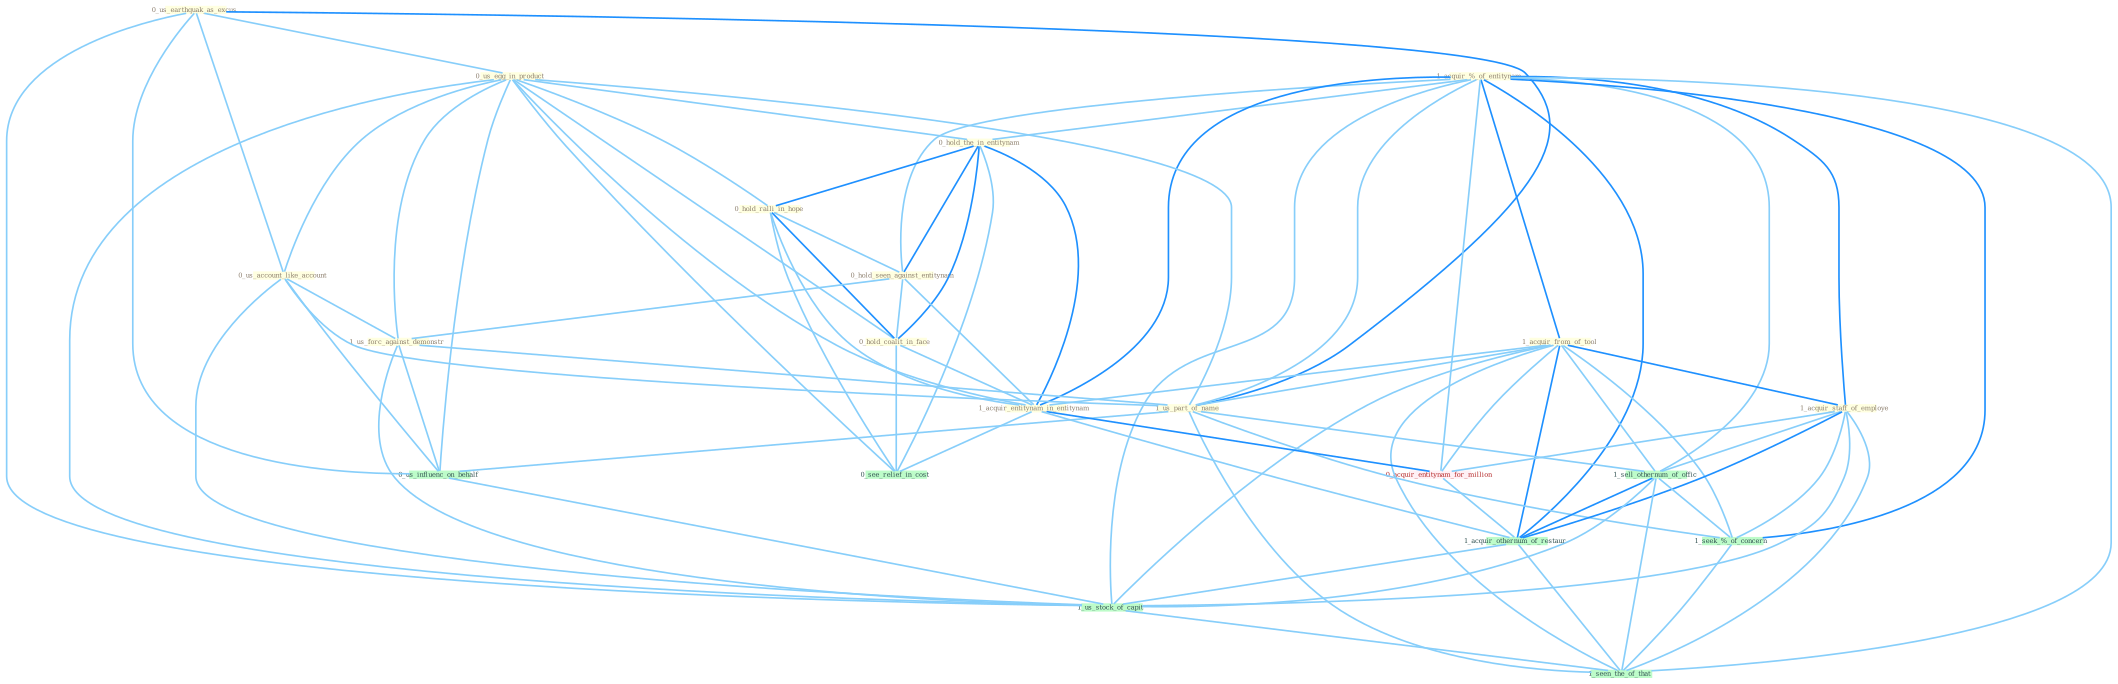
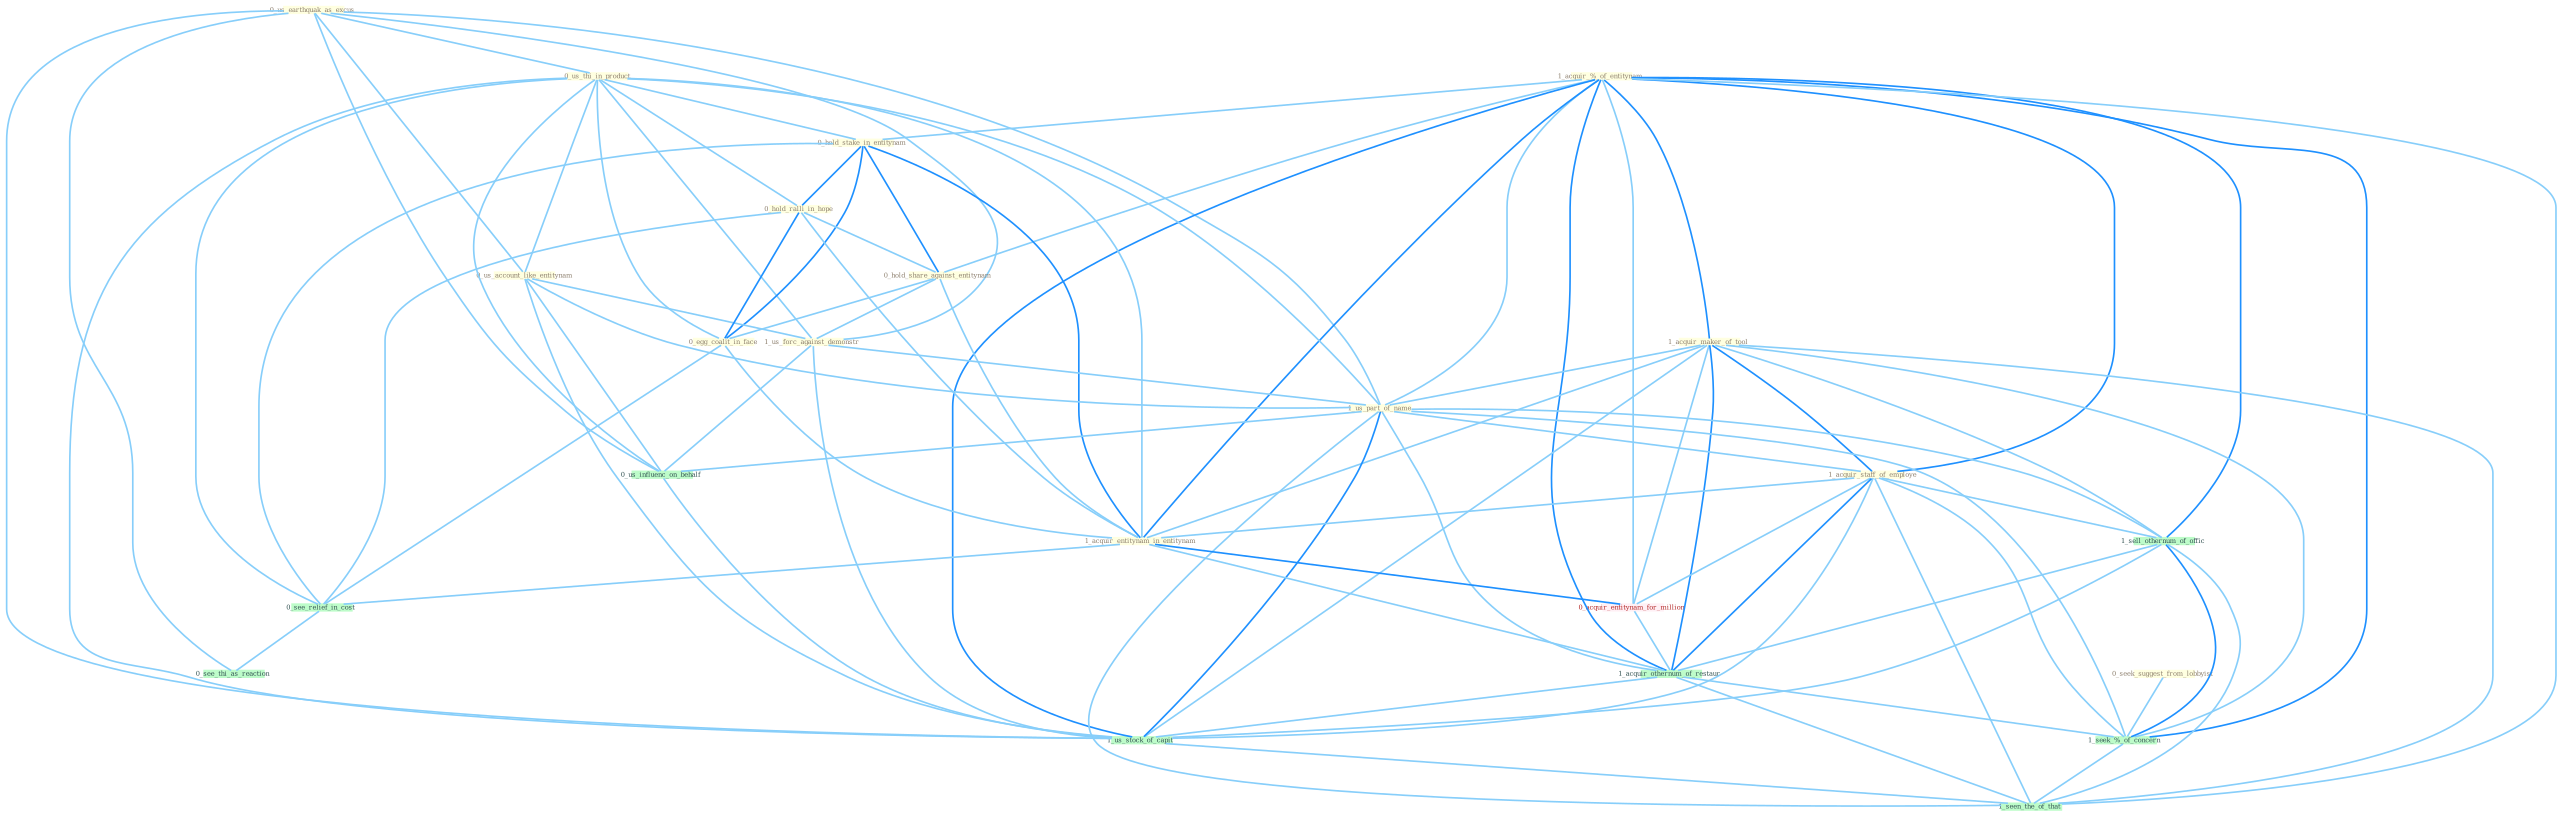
(1141, 33) -> (913, 97)
none -> (722, 74)
(511, 76) -> (598, 76)
(979, 143) -> (863, 143)
(1769, 205) -> (2197, 153)
(284, 276) -> (524, 276)
(903, 276) -> (939, 276)
(1273, 326) -> (1046, 292)
(896, 342) -> (724, 342)
(1560, 342) -> (1710, 342)
none -> (1616, 440)
(1590, 506) -> (1918, 608)
none -> (1508, 508)
(1695, 508) -> (2215, 655)
none -> (1273, 594)
none -> (1483, 597)
none -> (234, 674)
none -> (2164, 674)
none -> (1899, 707)
